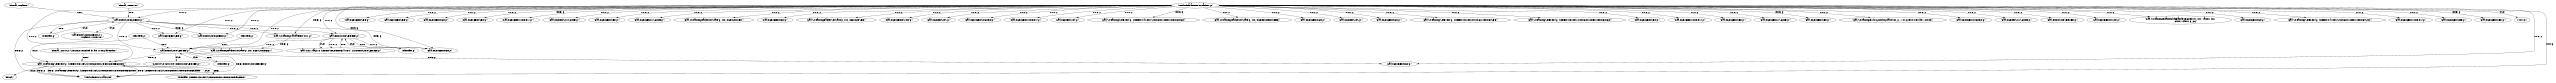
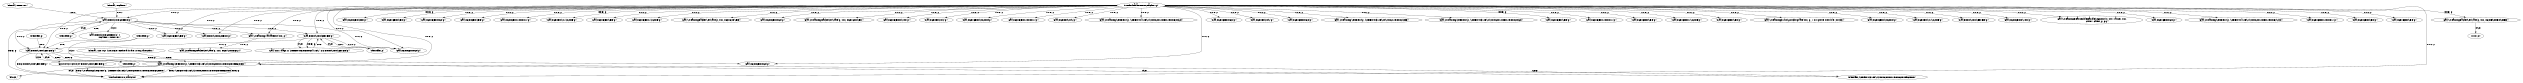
(1868, 7) -> (2476, 27)
(1226, 12) -> (2448, 12)
(2550, 44) -> (2431, 44)
